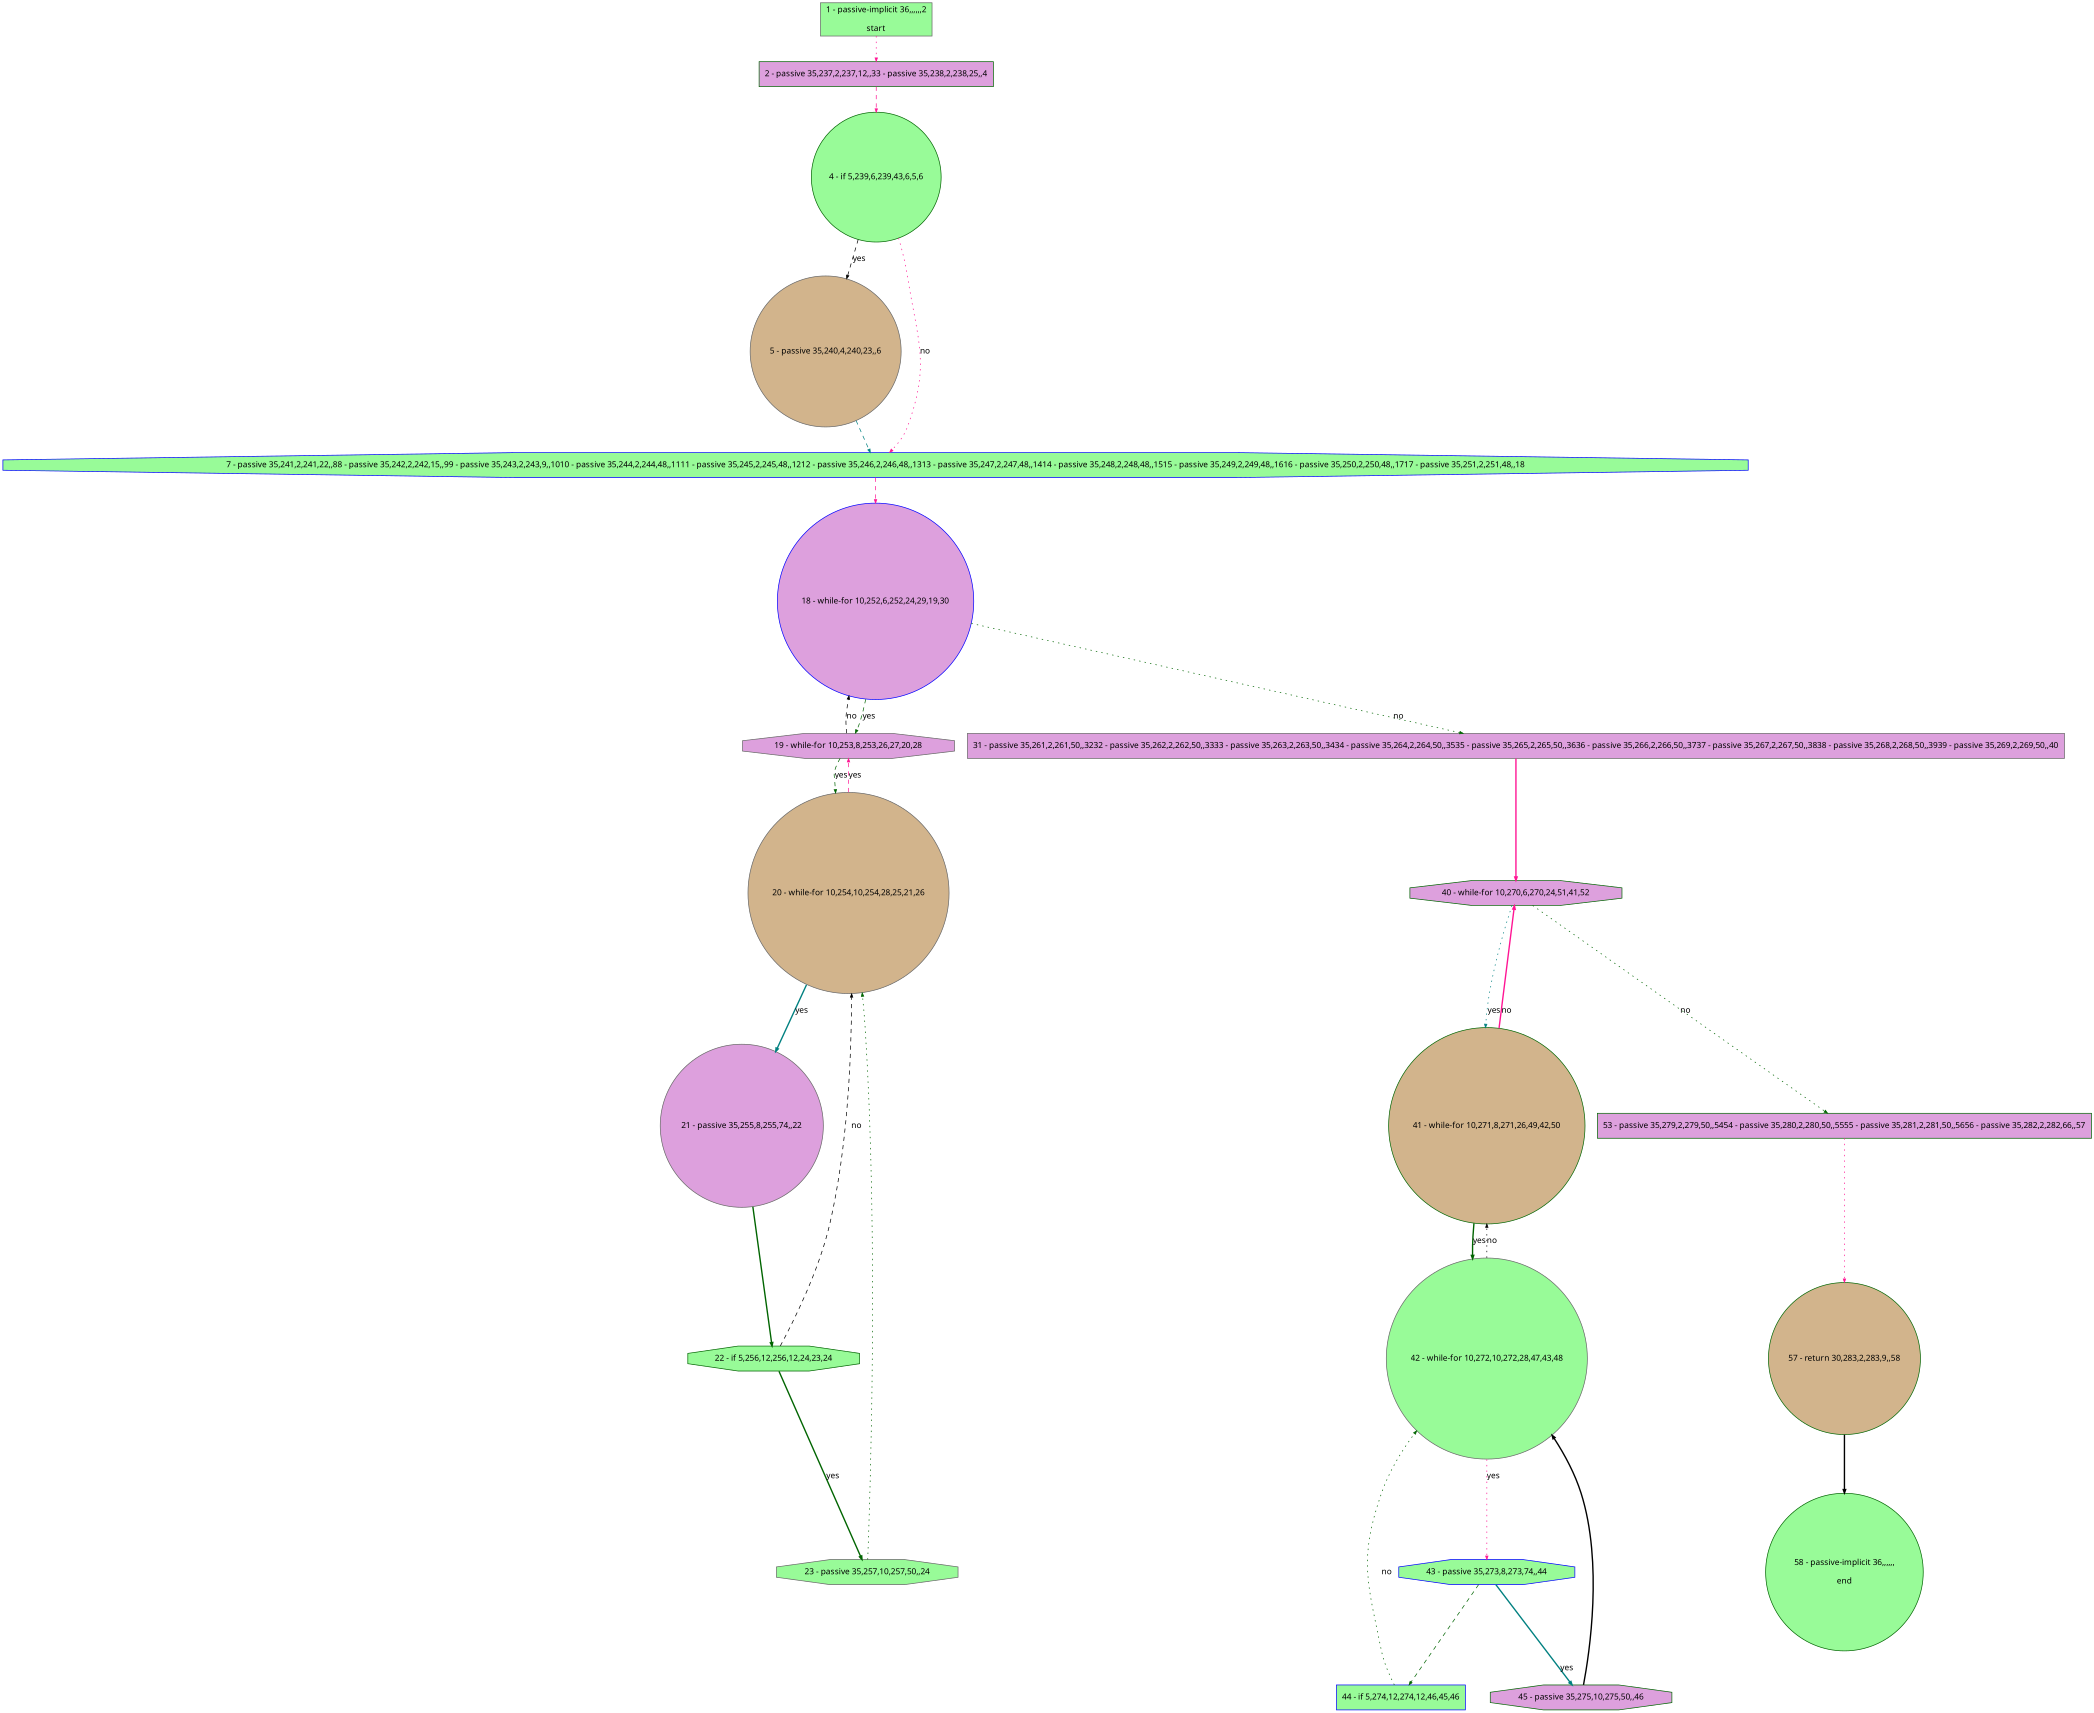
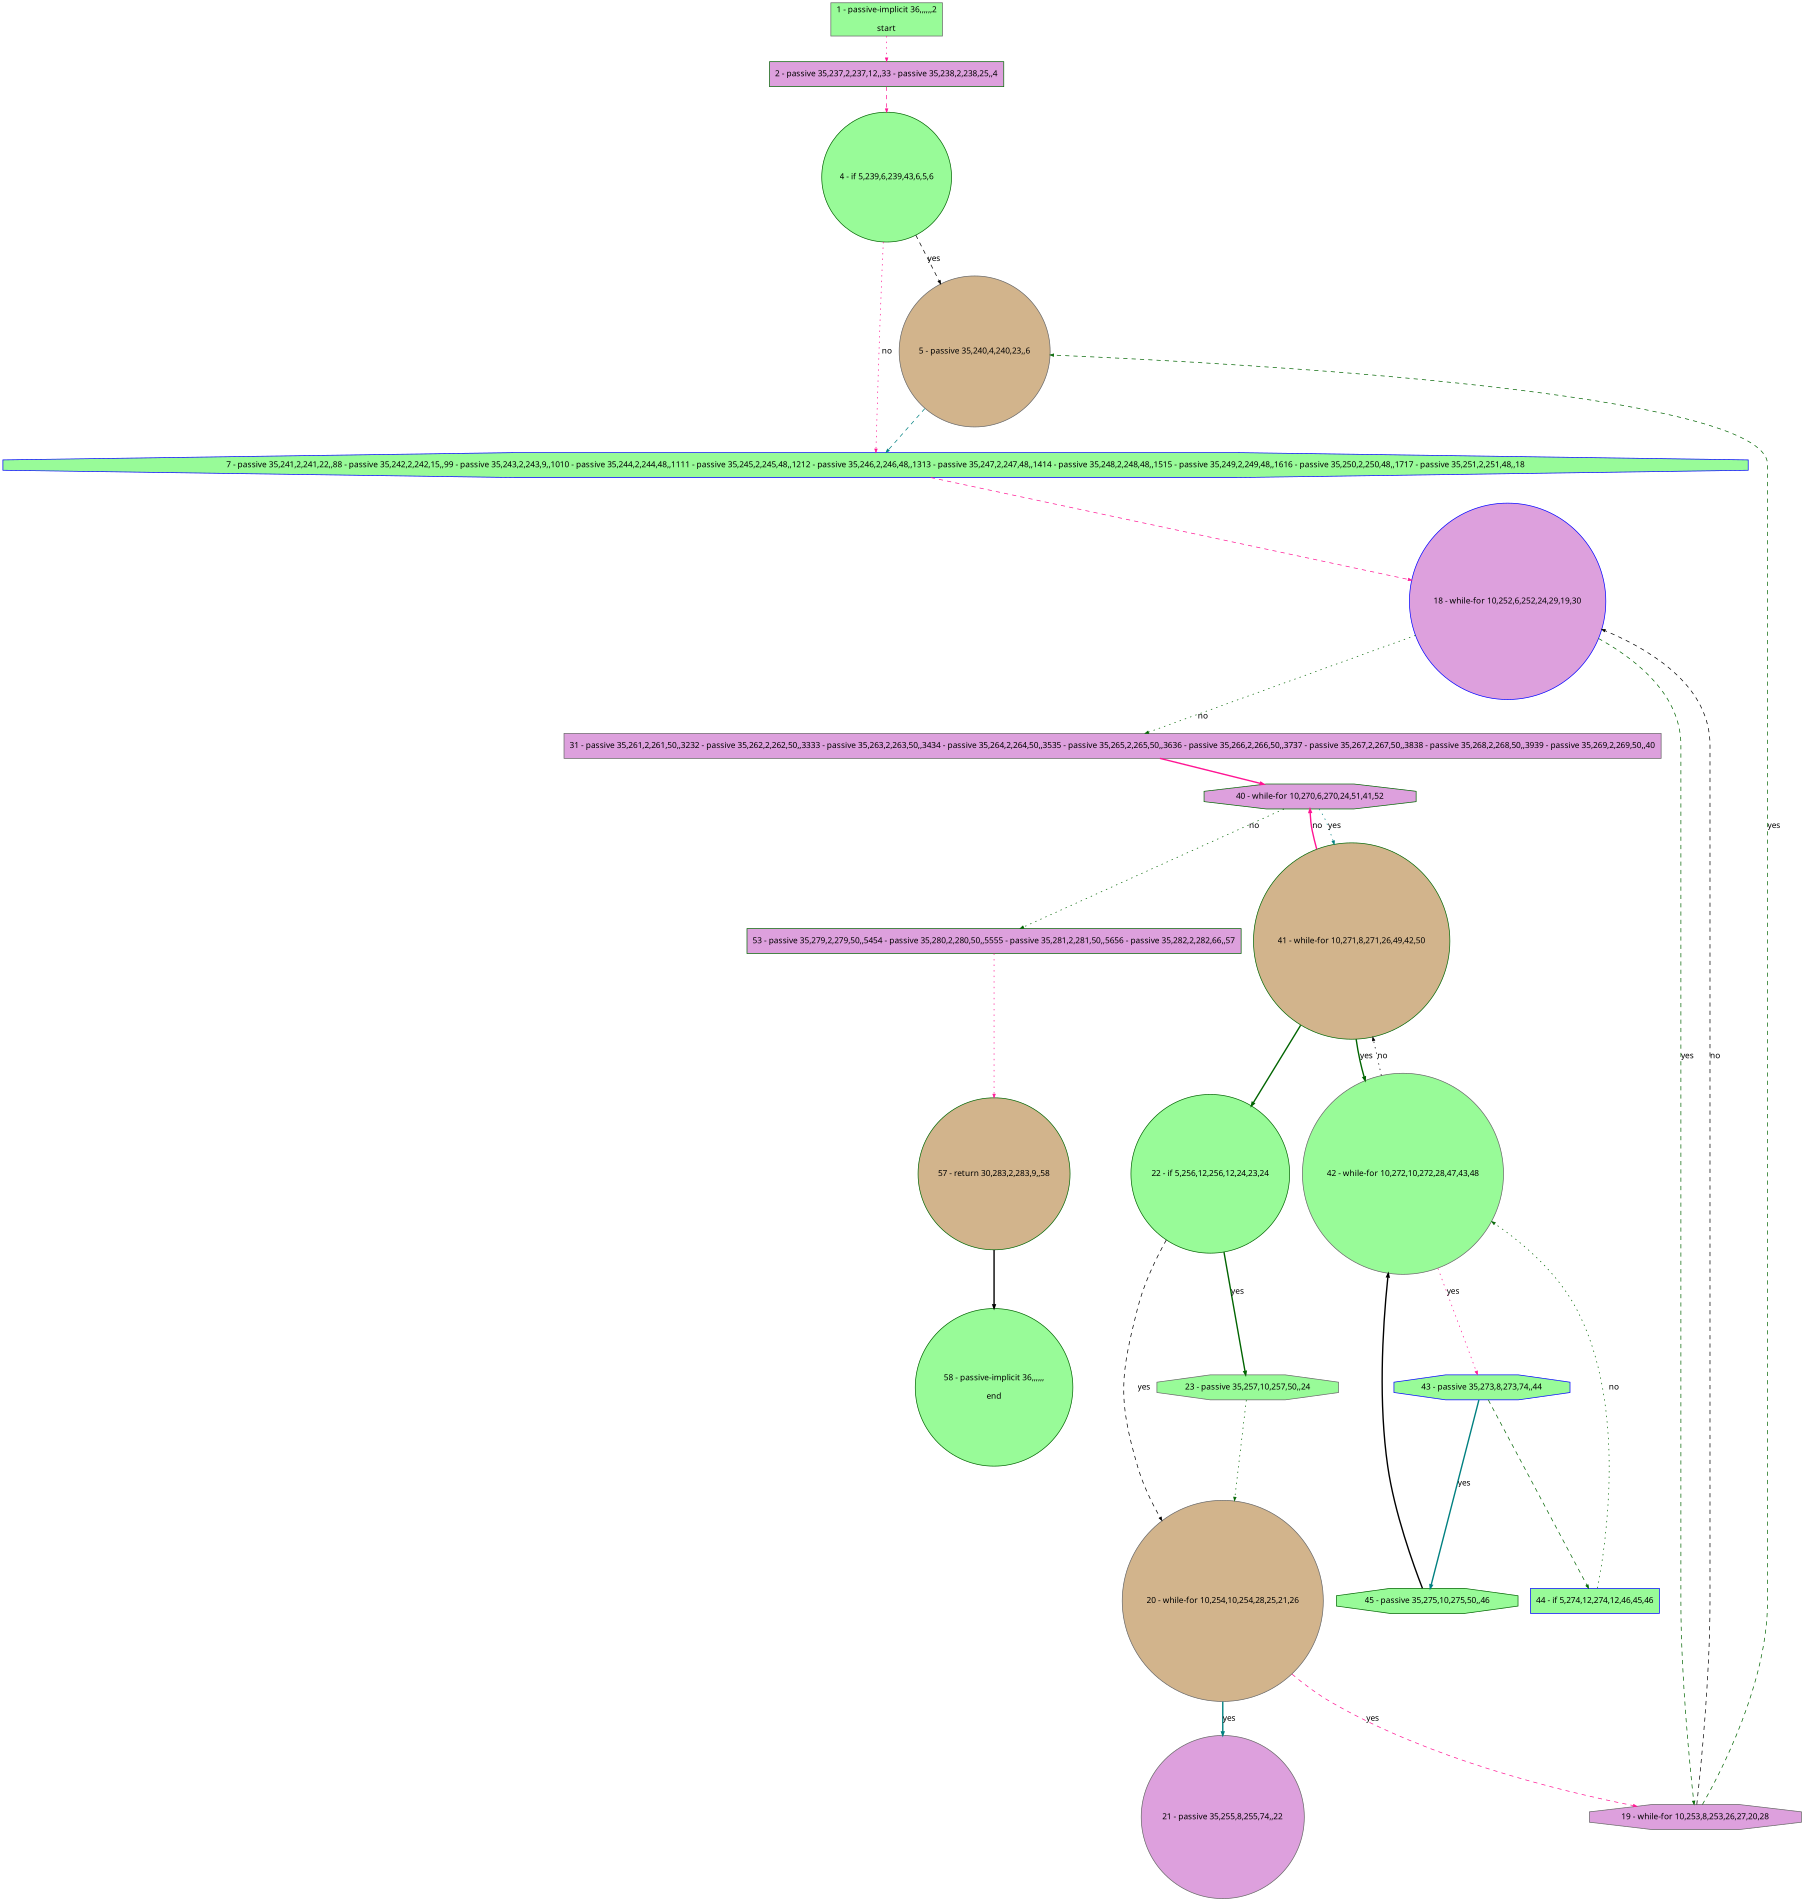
(834, 773) -> (1767, 774)
(857, 1126) -> (1144, 1387)
(762, 1275) -> (1277, 1064)
(774, 1359) -> (1210, 1174)
(1581, 1697) -> (1427, 1601)
